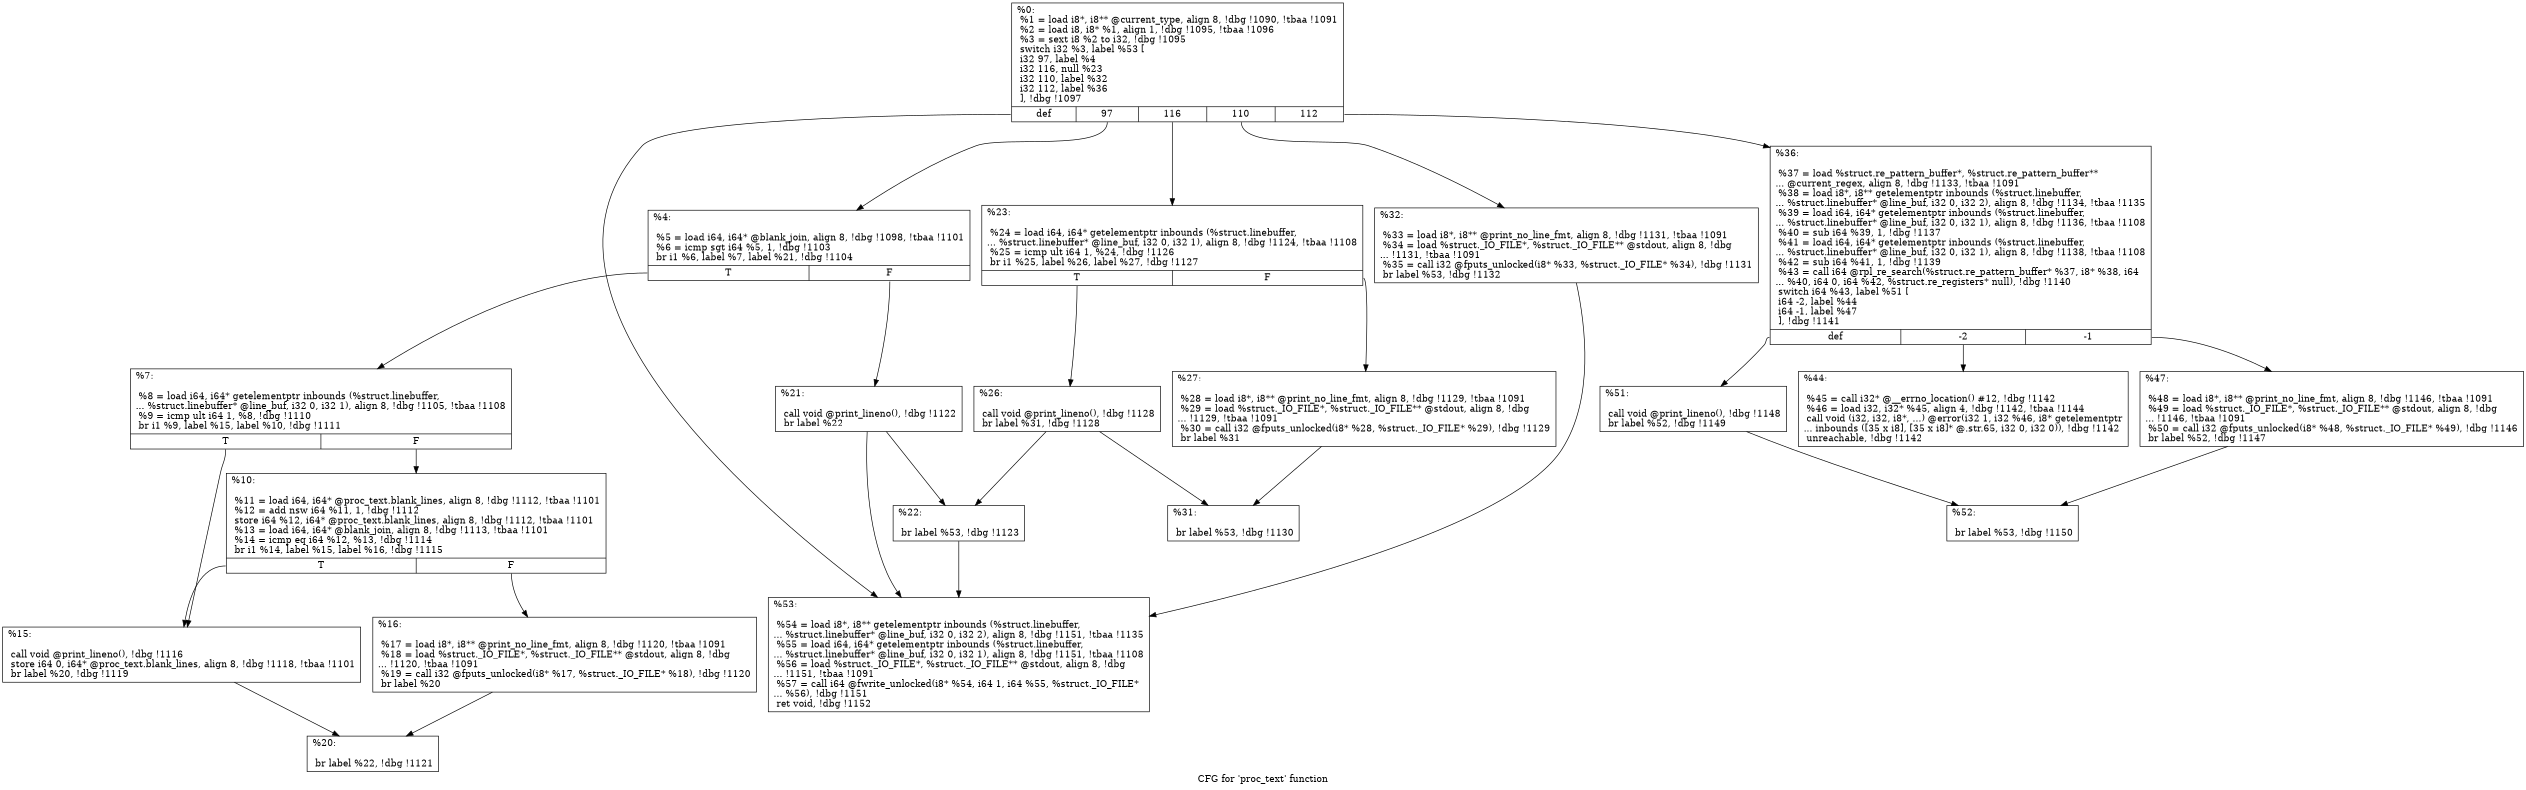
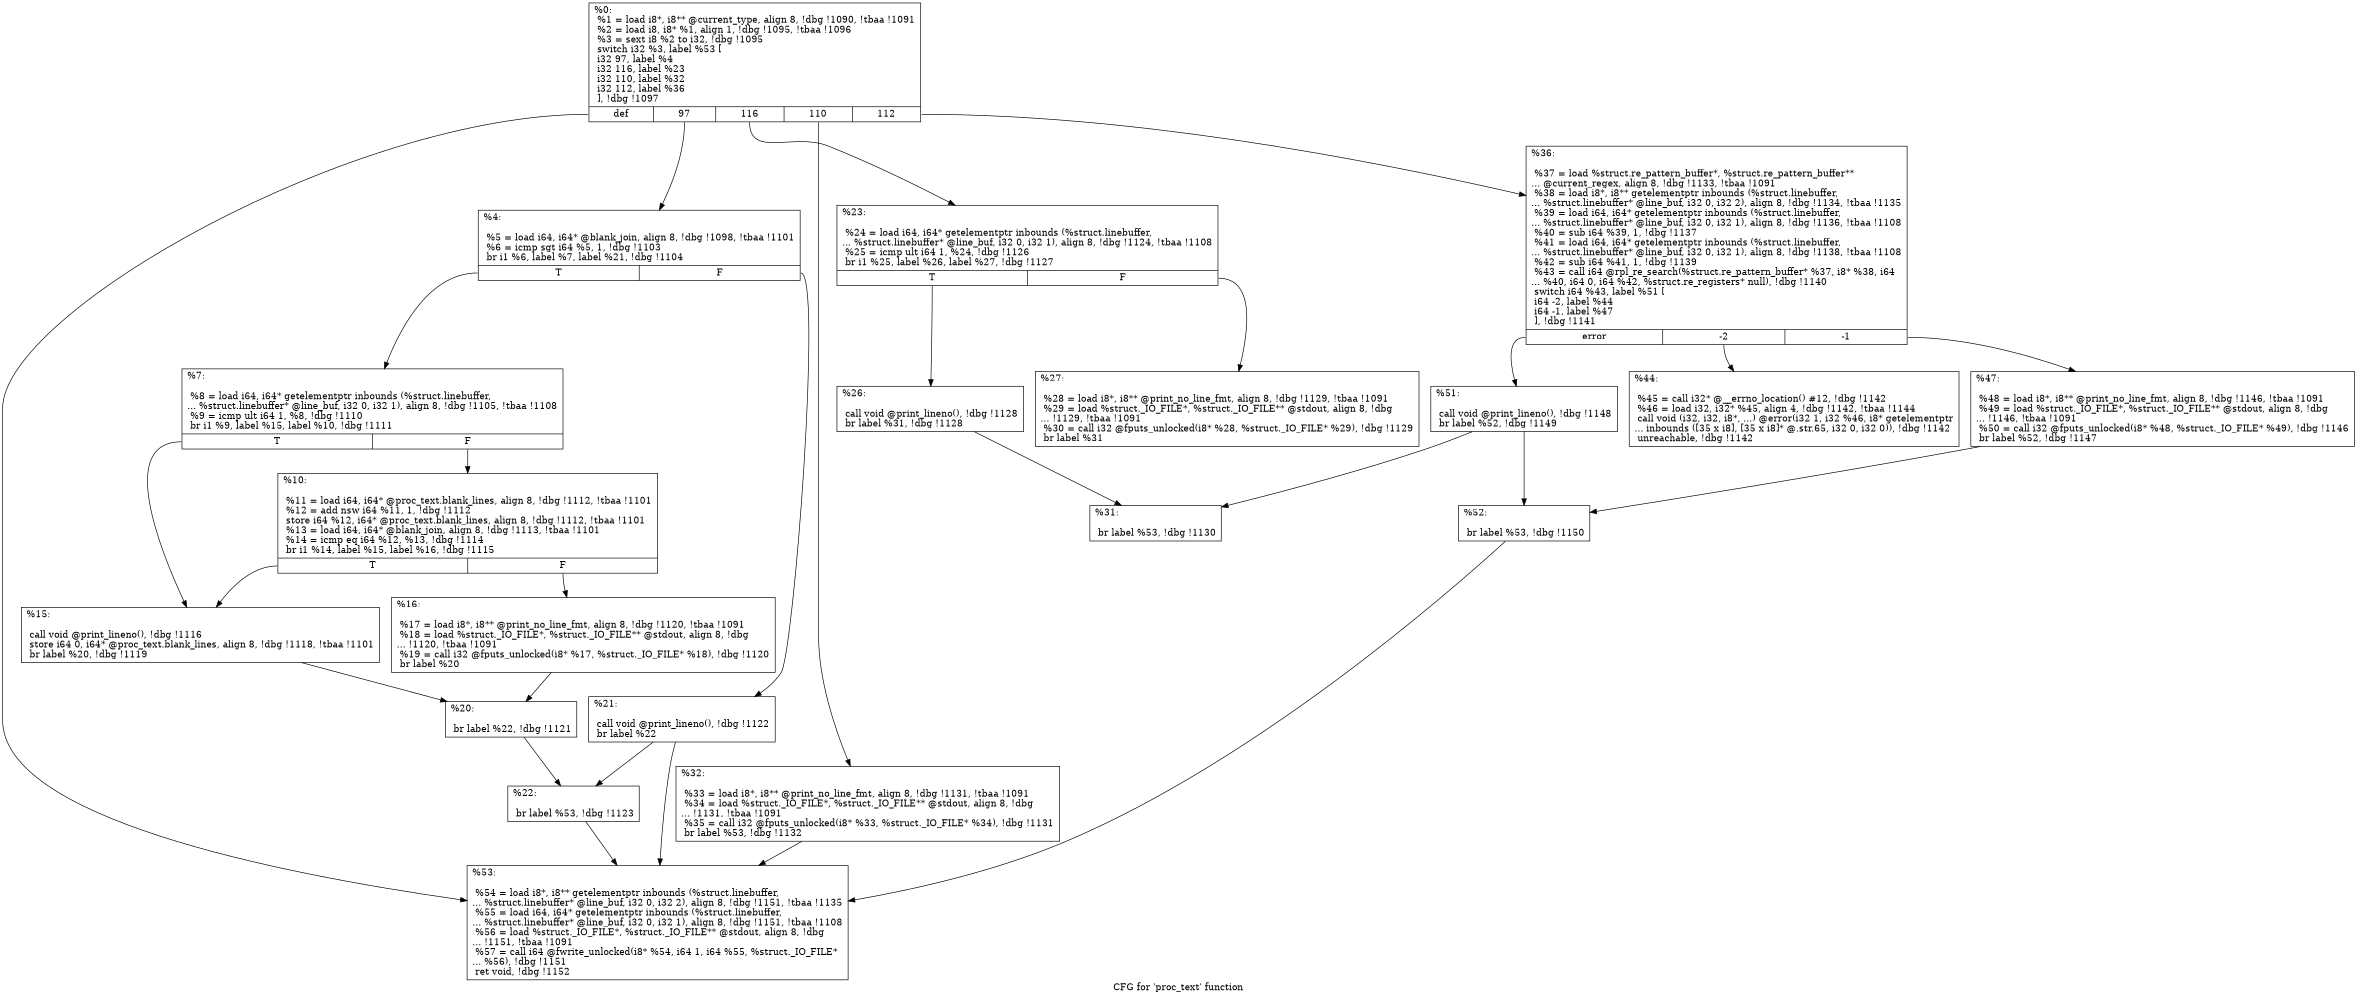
(1060, 69) -> (640, 69)
(1836, 337) -> (1594, 337)
(1013, 466) -> (540, 759)
(1290, 474) -> (1351, 472)
none -> (1205, 769)
